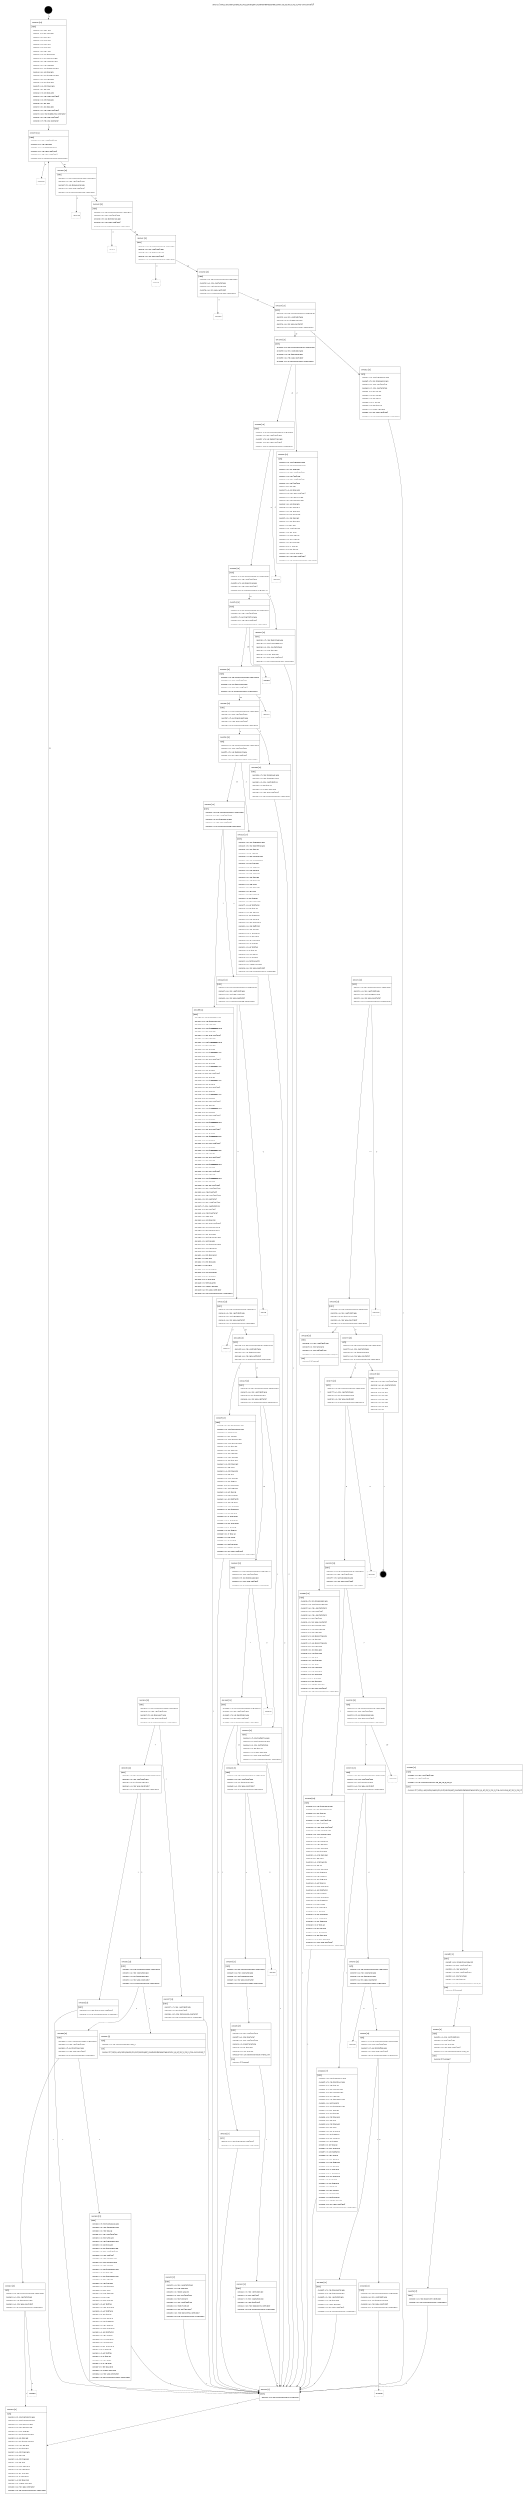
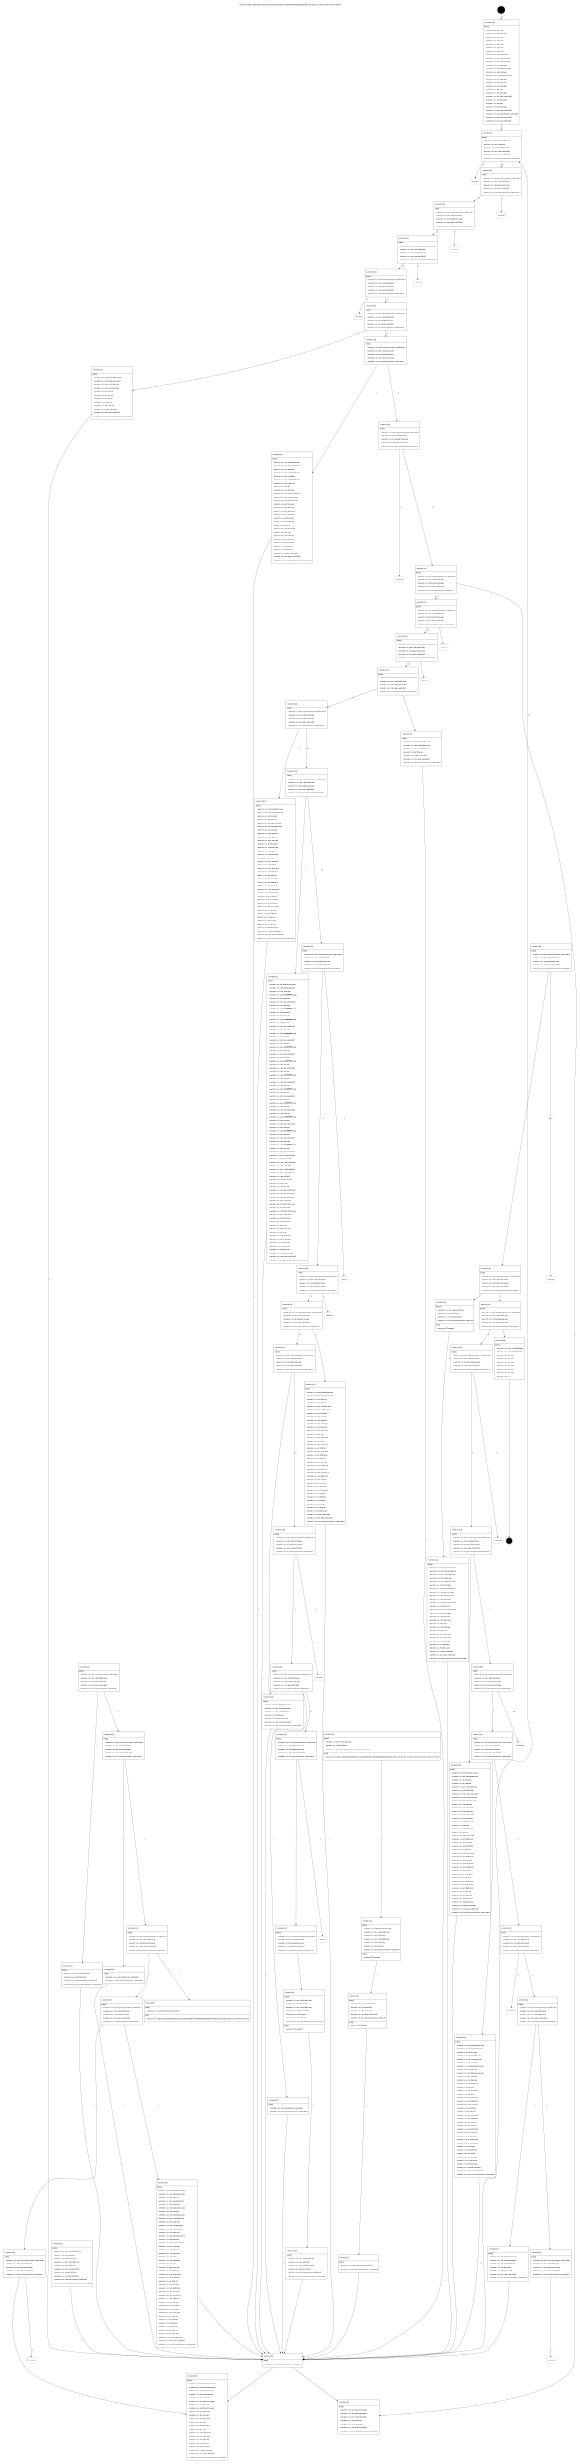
(292, 1525) -> (315, 2384)
